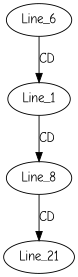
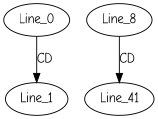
(39, 20) -> (37, 20)
(39, 134) -> none
(39, 257) -> (119, 99)
